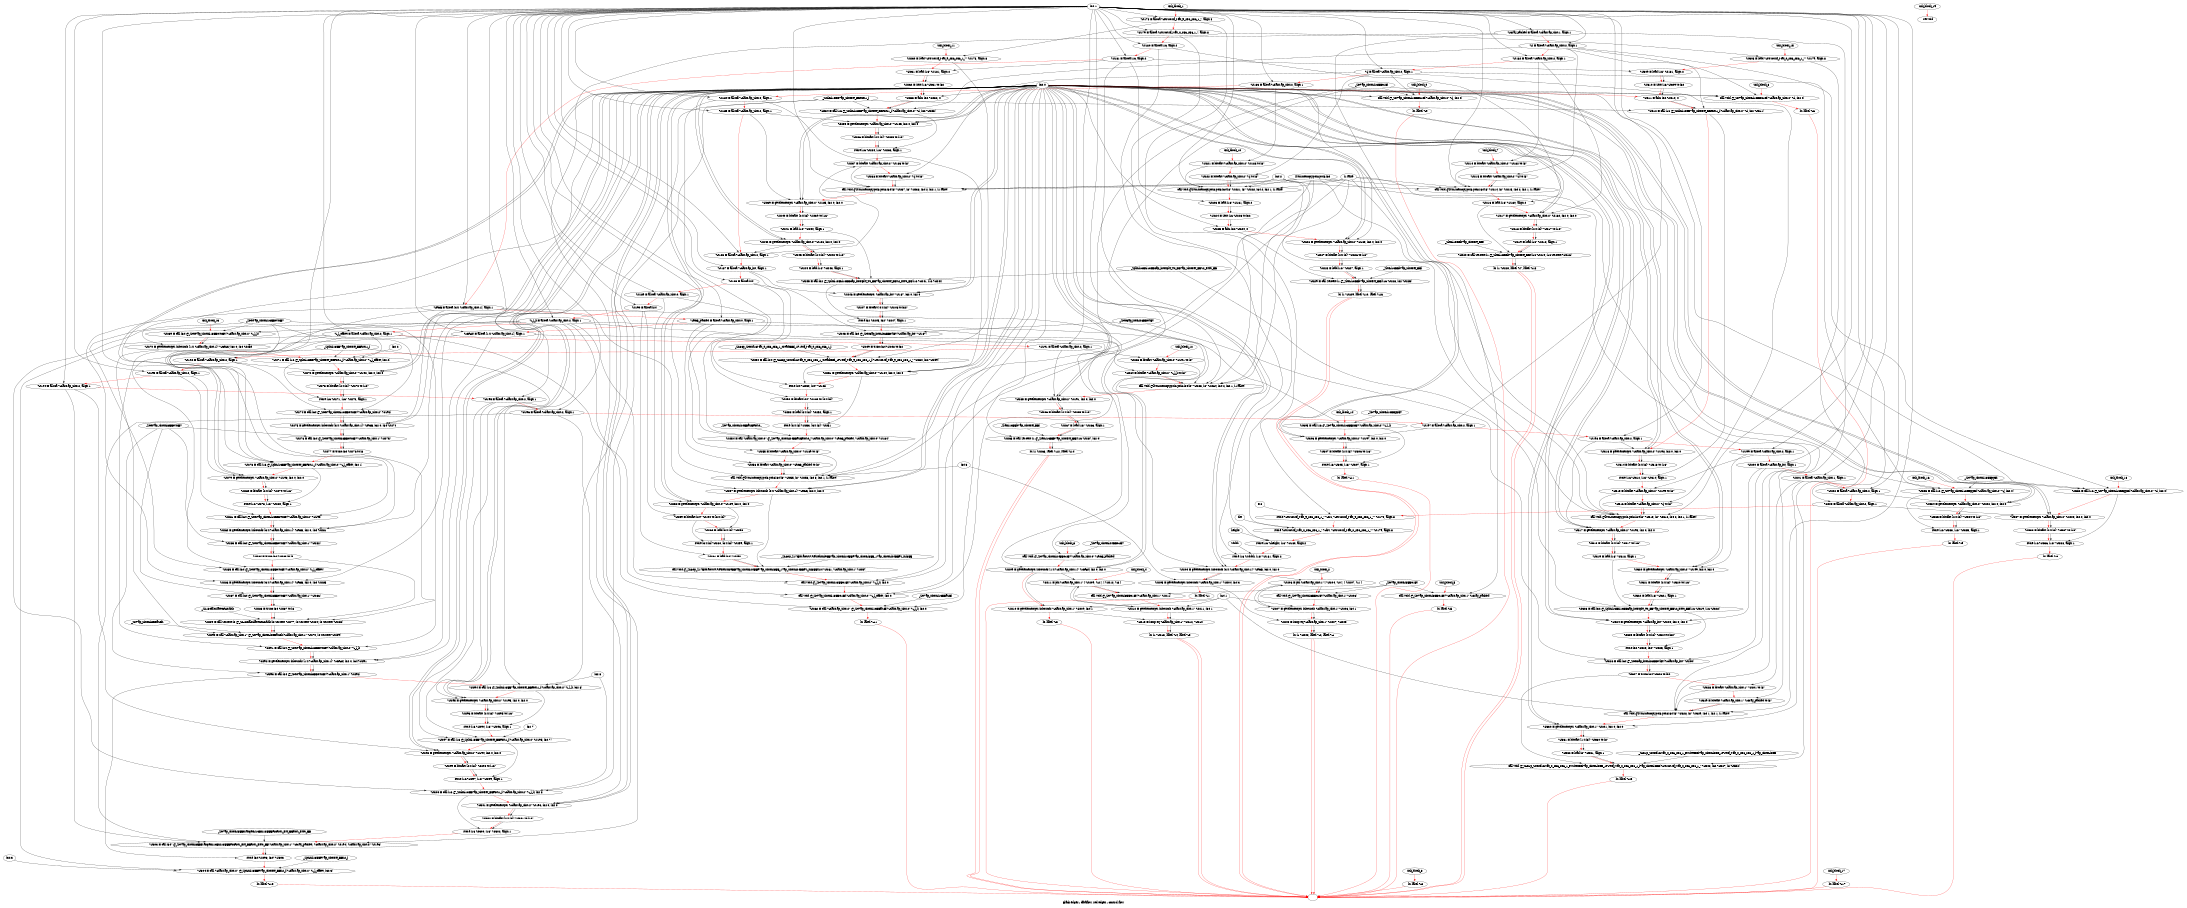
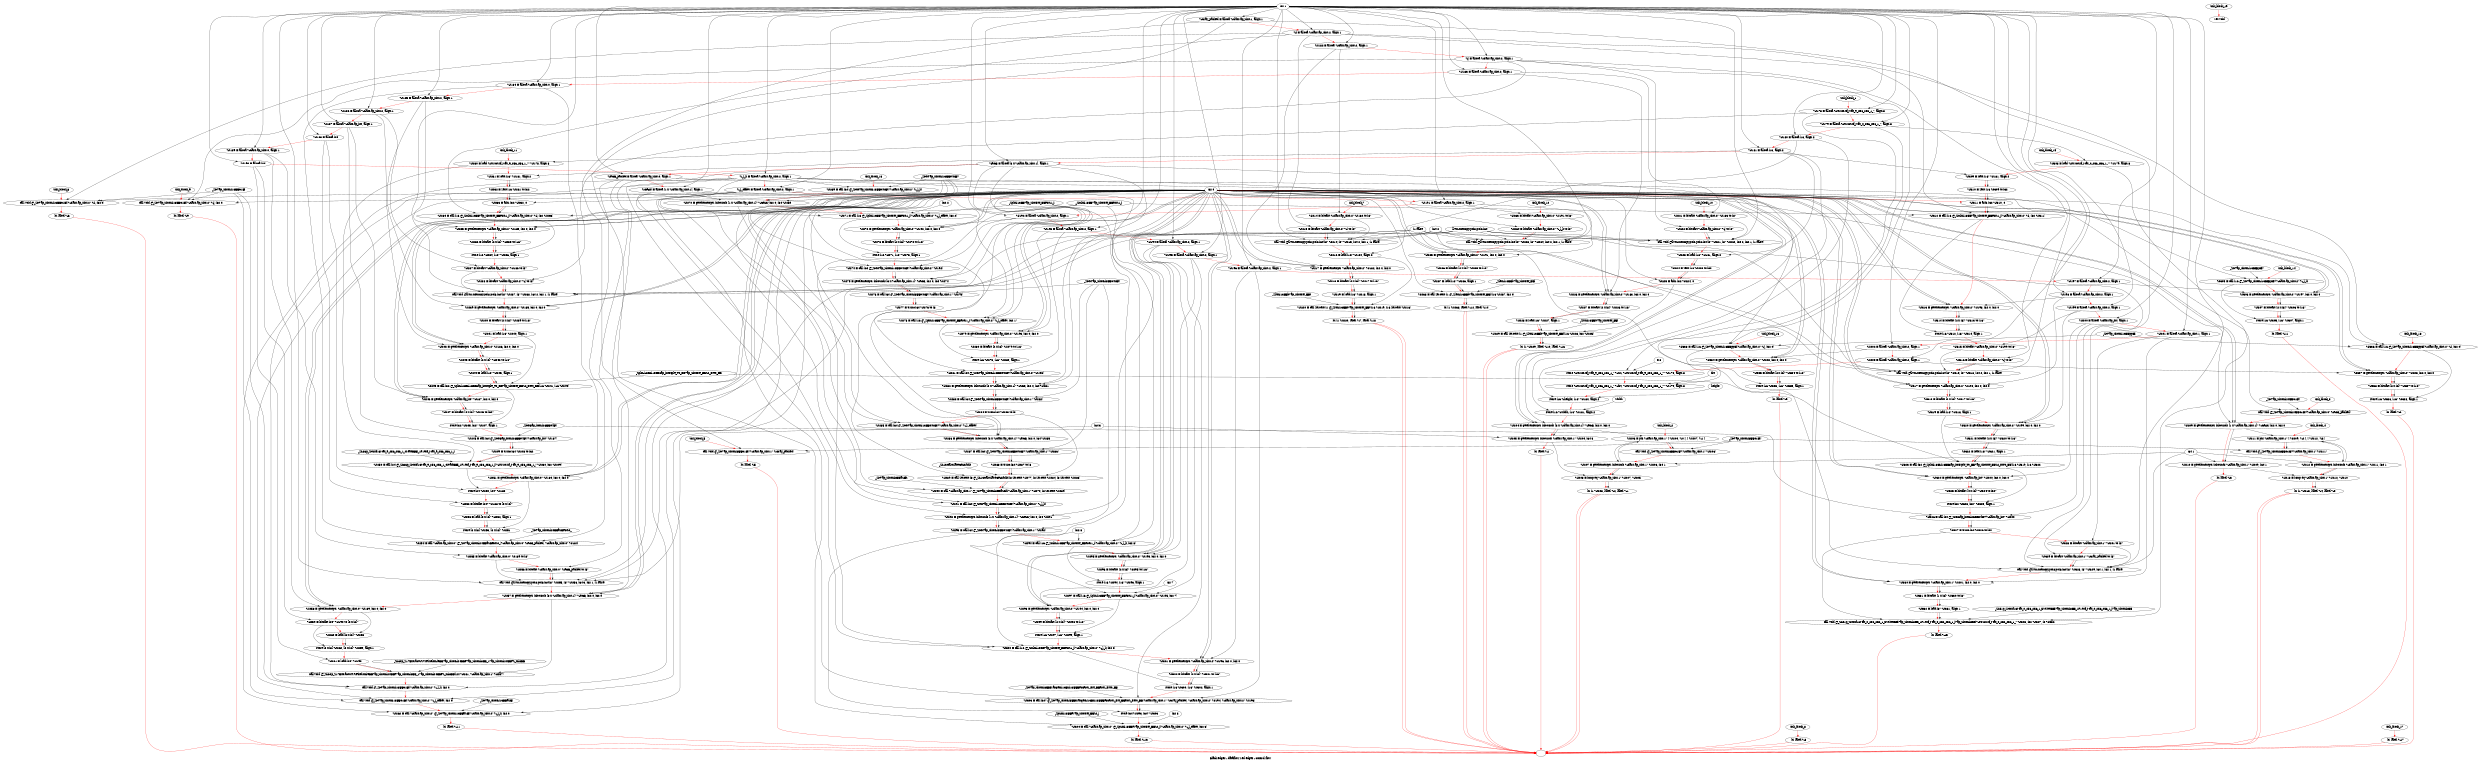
(771, 249) -> (390, 238)
